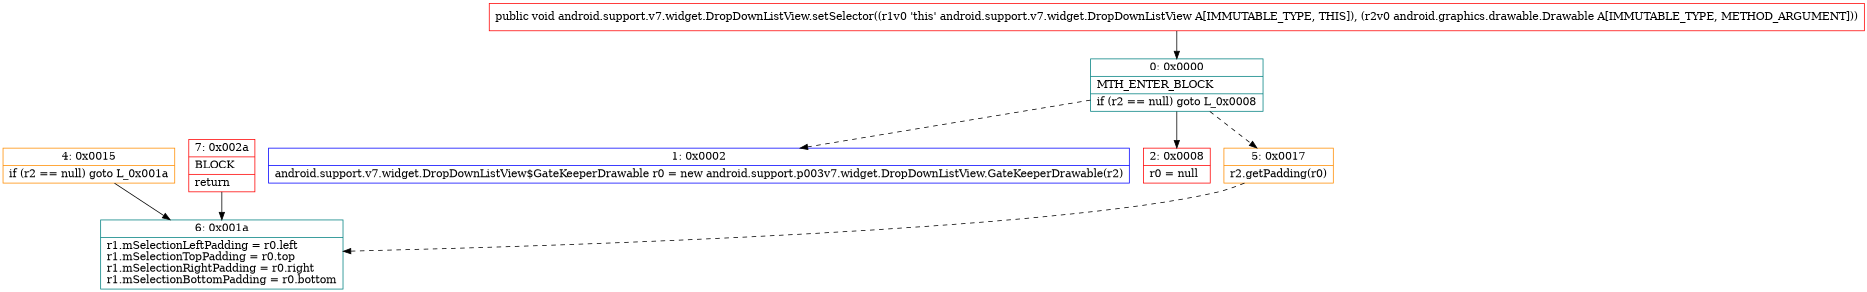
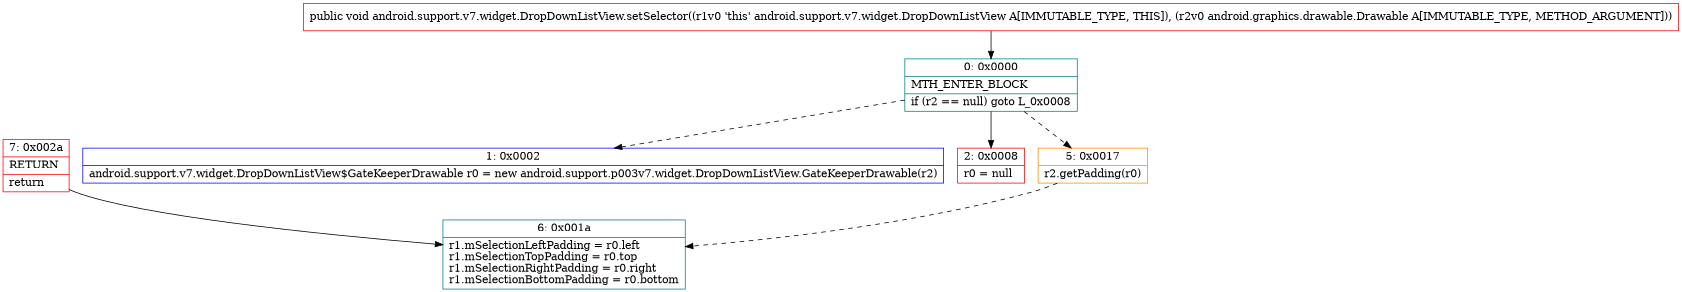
(215, 165) -> (34, 165)
(89, 166) -> none
